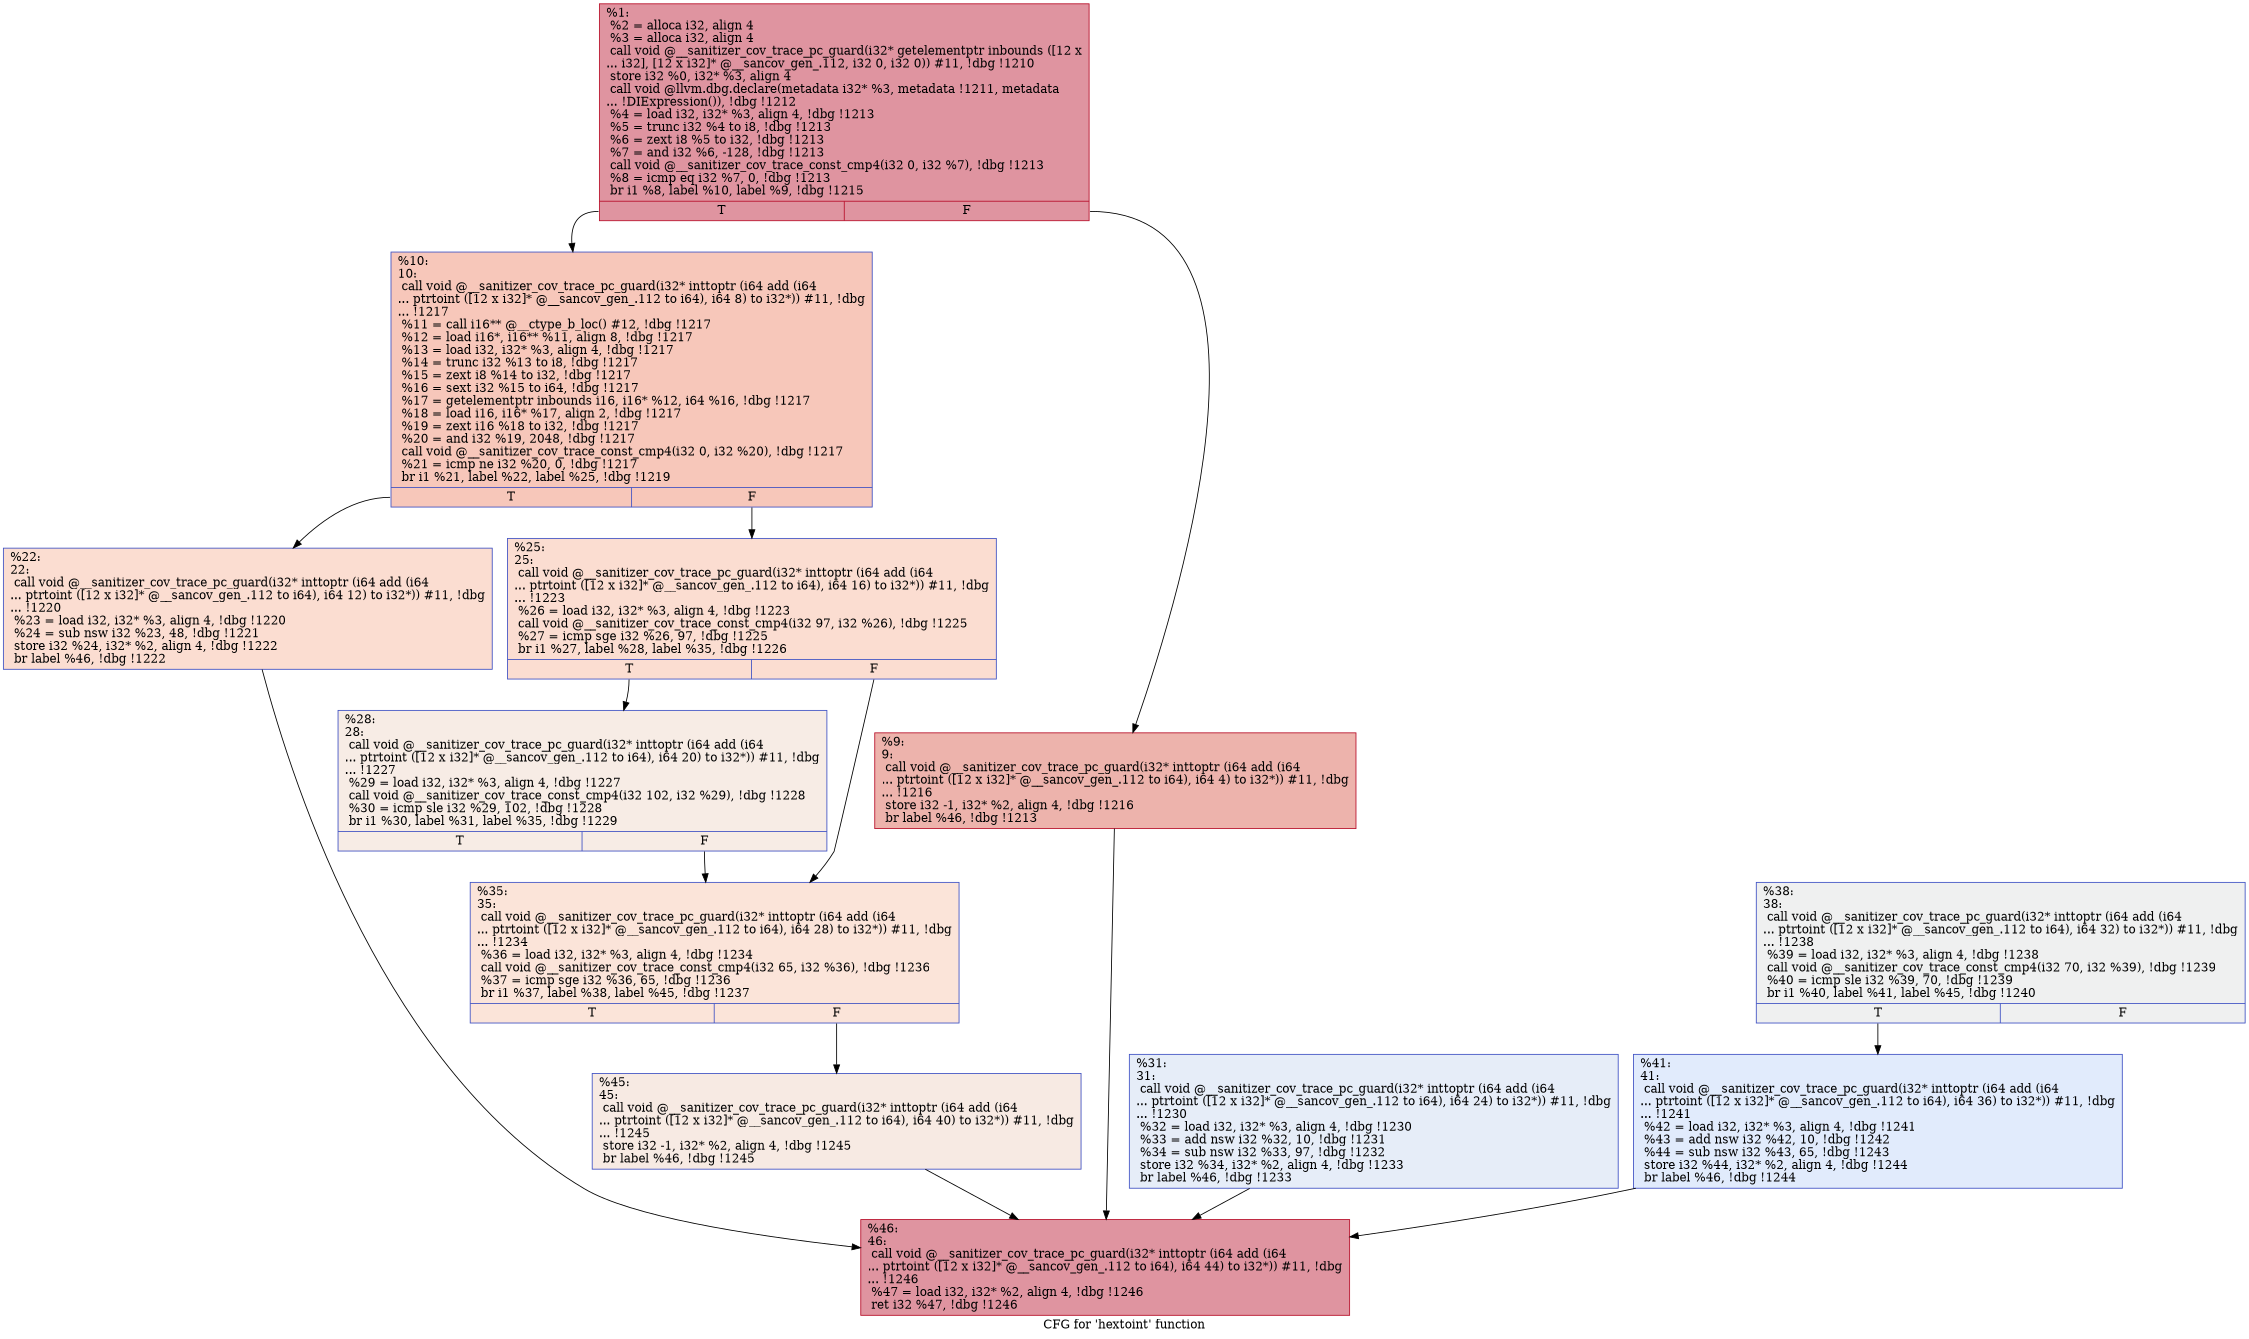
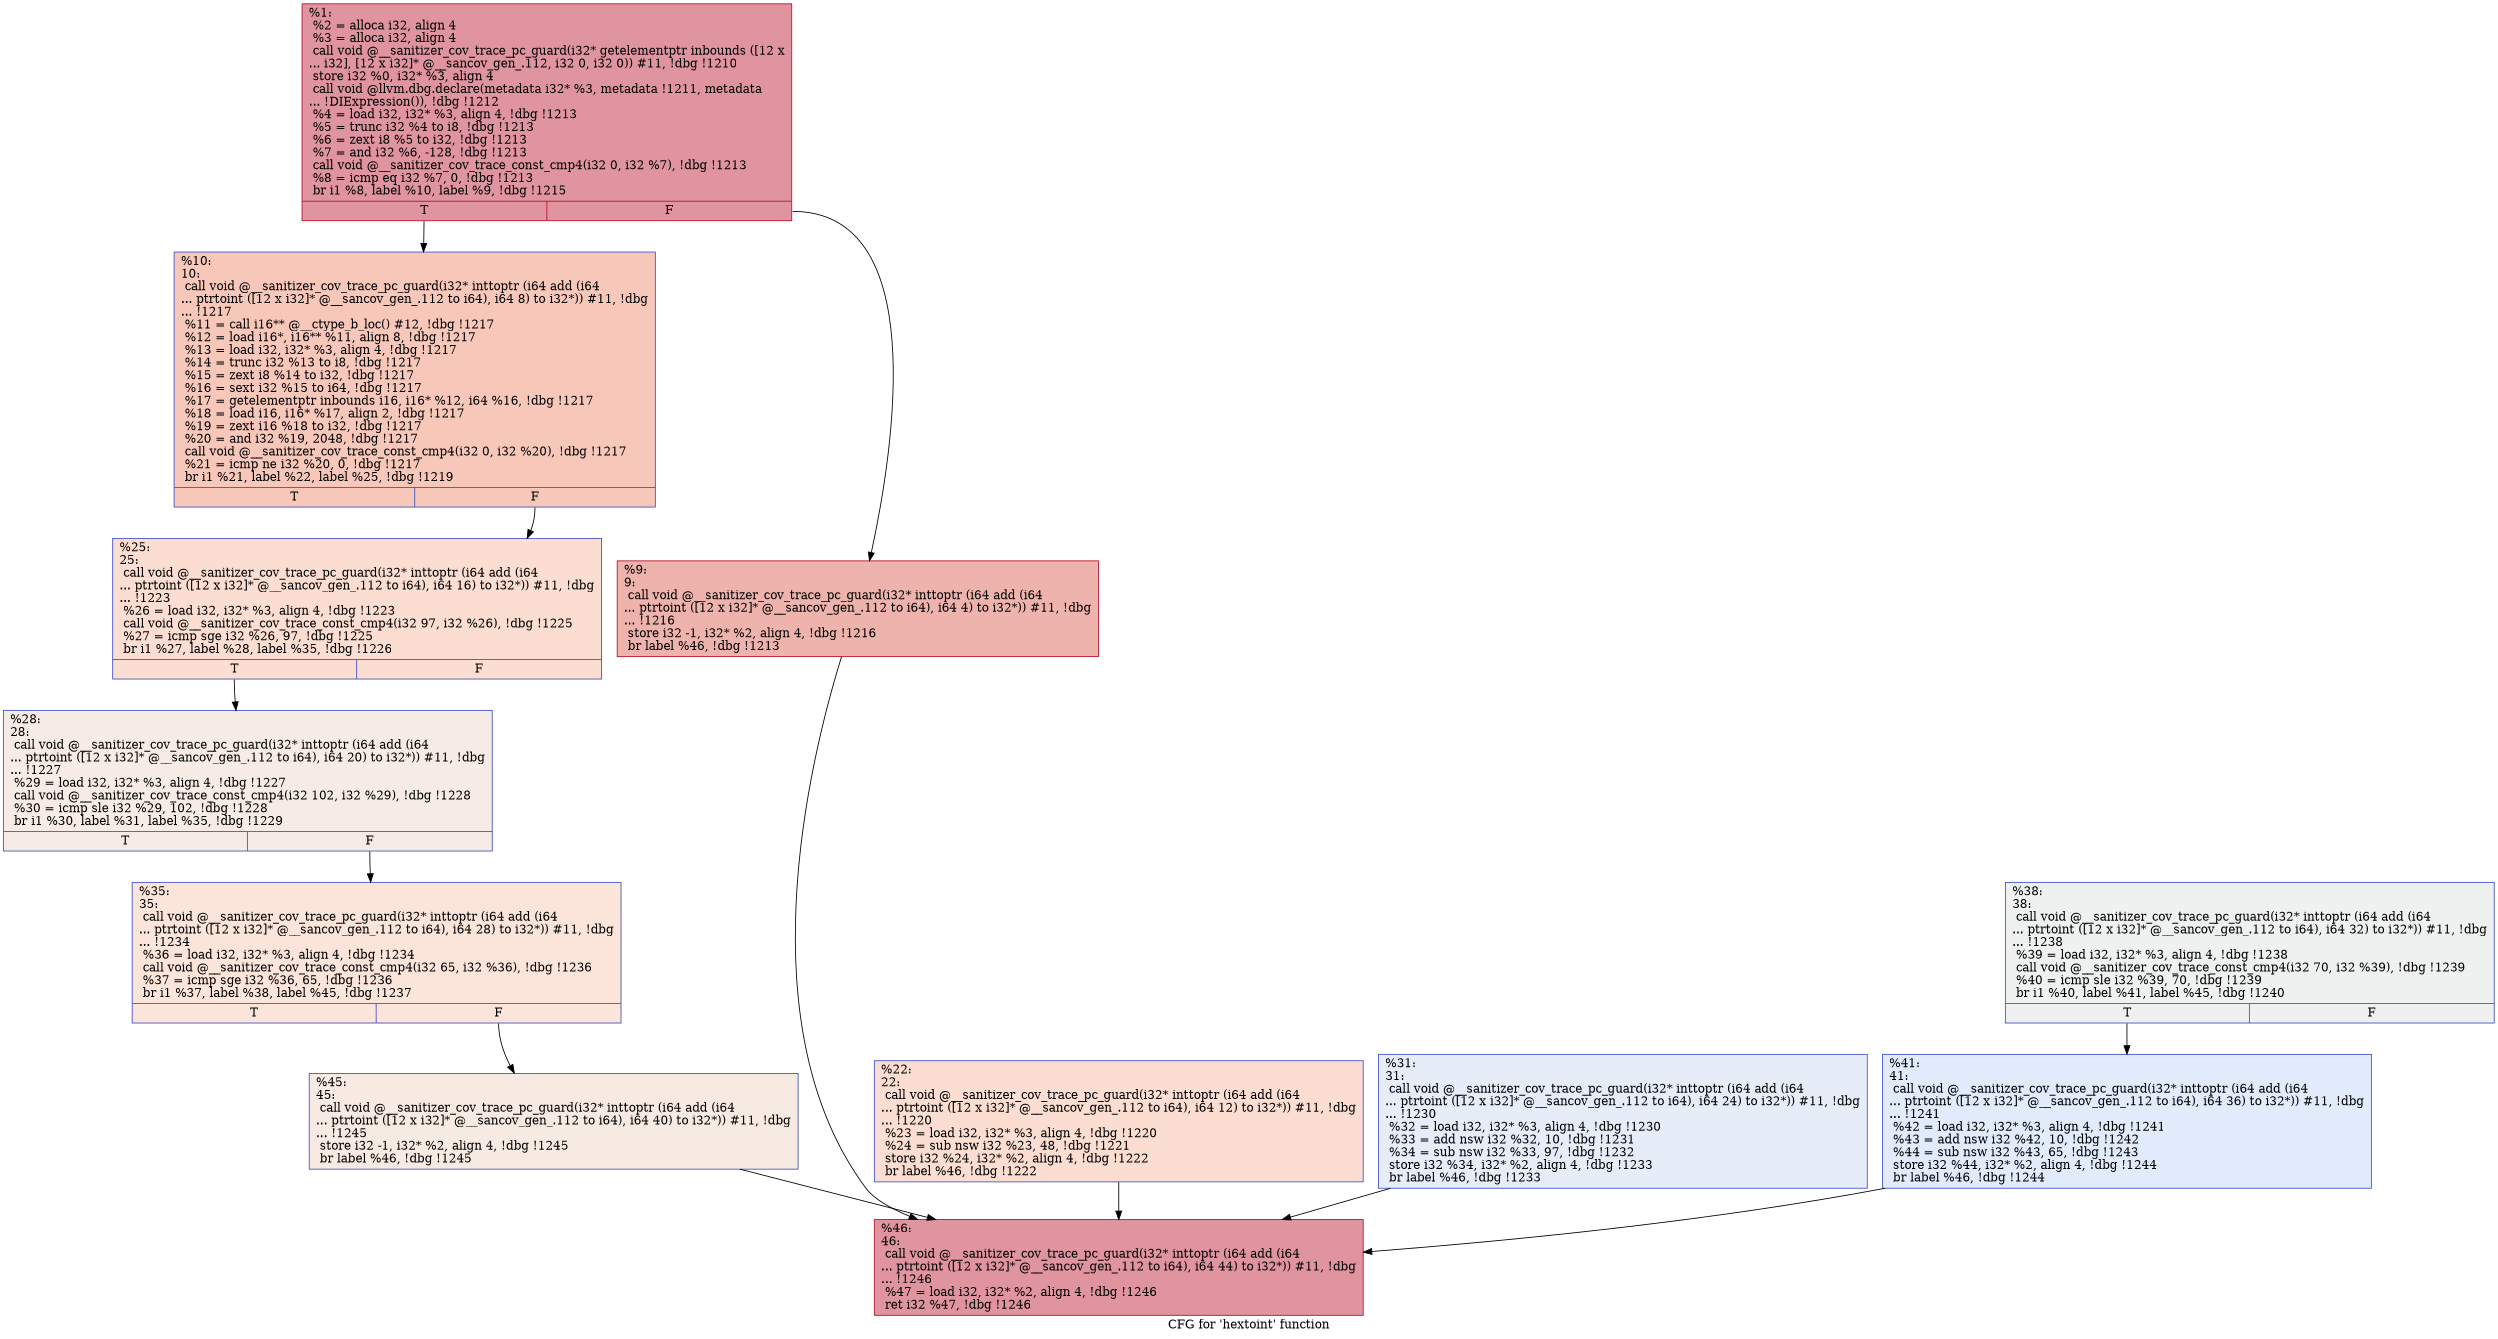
(341, 511) -> none
(851, 780) -> none
